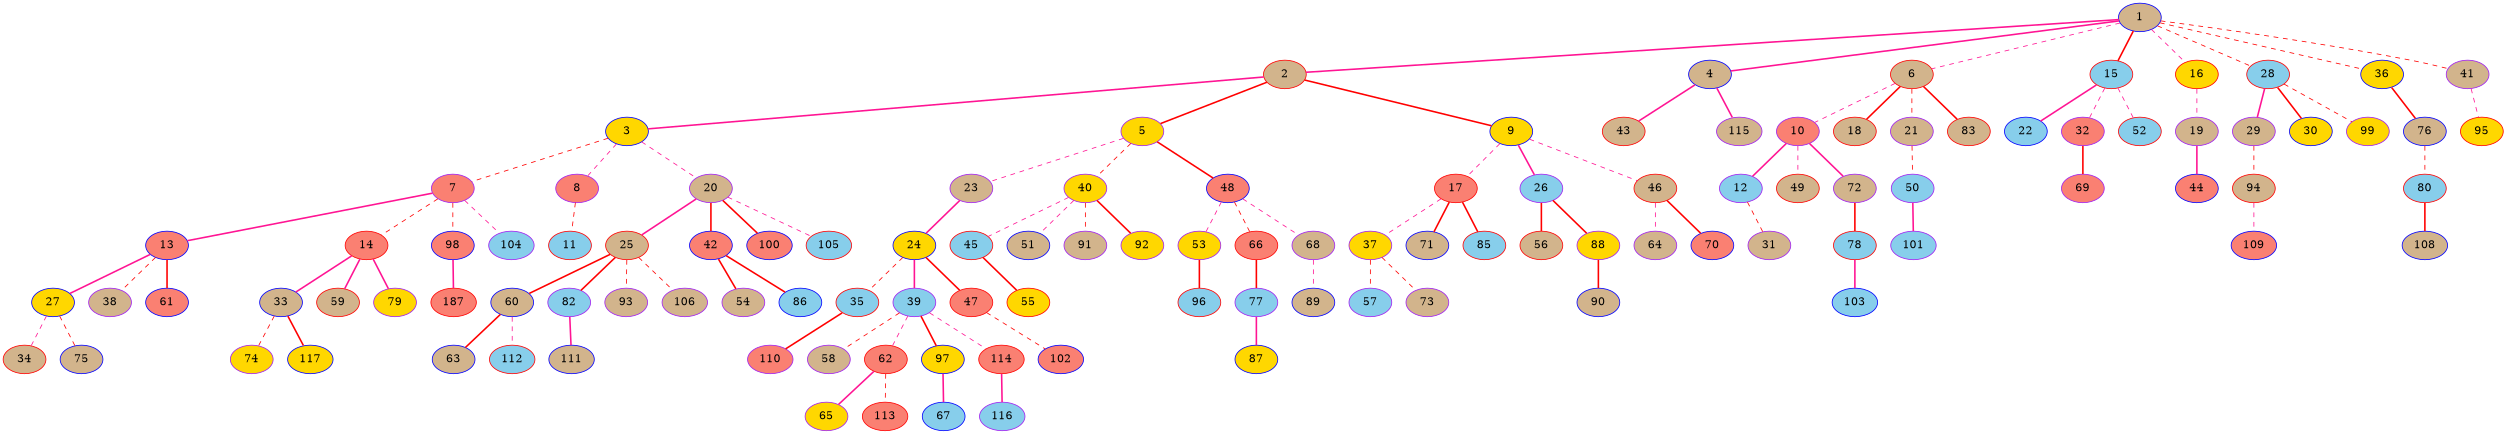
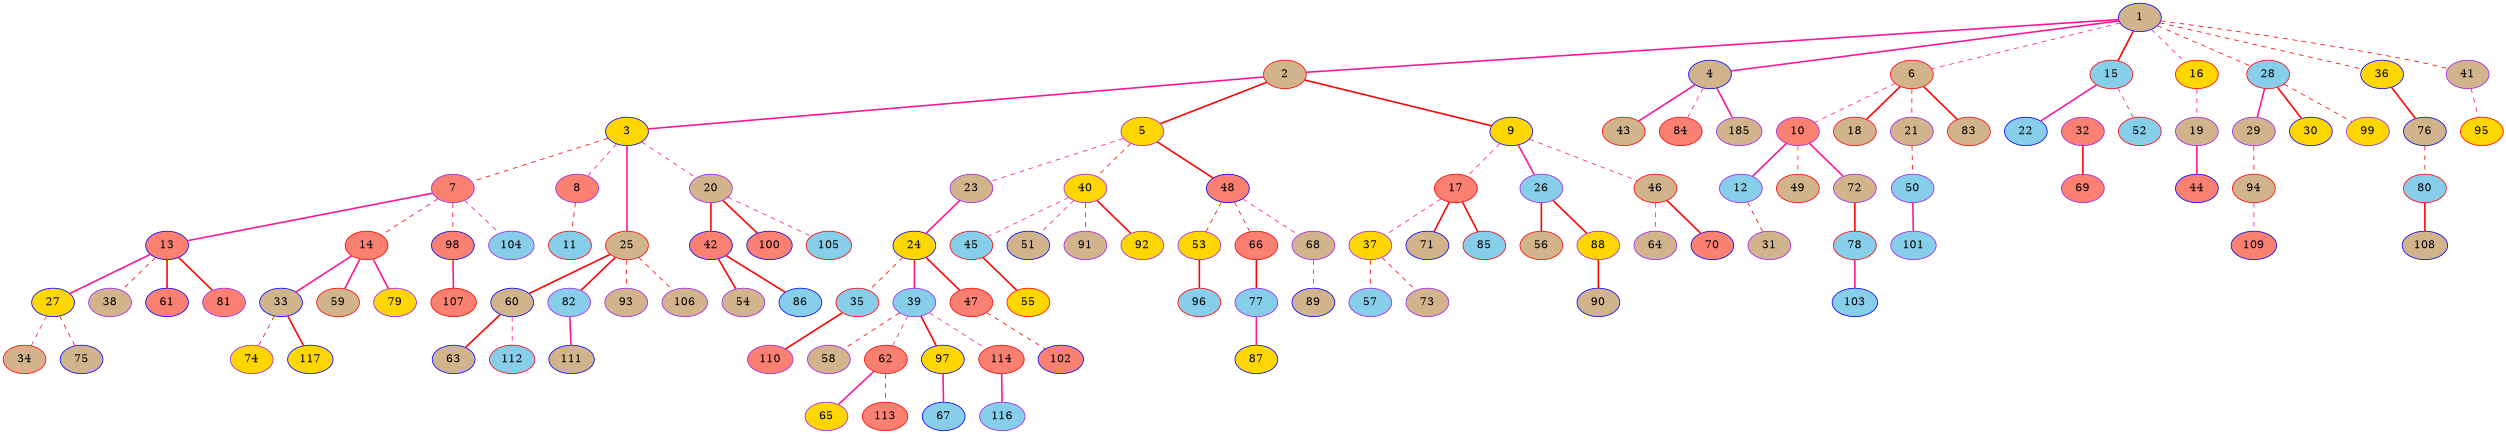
(2097, 103) -> none
none -> (1681, 131)
(1739, 131) -> (1739, 131)
(669, 217) -> (627, 188)
(1214, 217) -> (1214, 217)
none -> (224, 302)
(454, 302) -> (454, 302)
